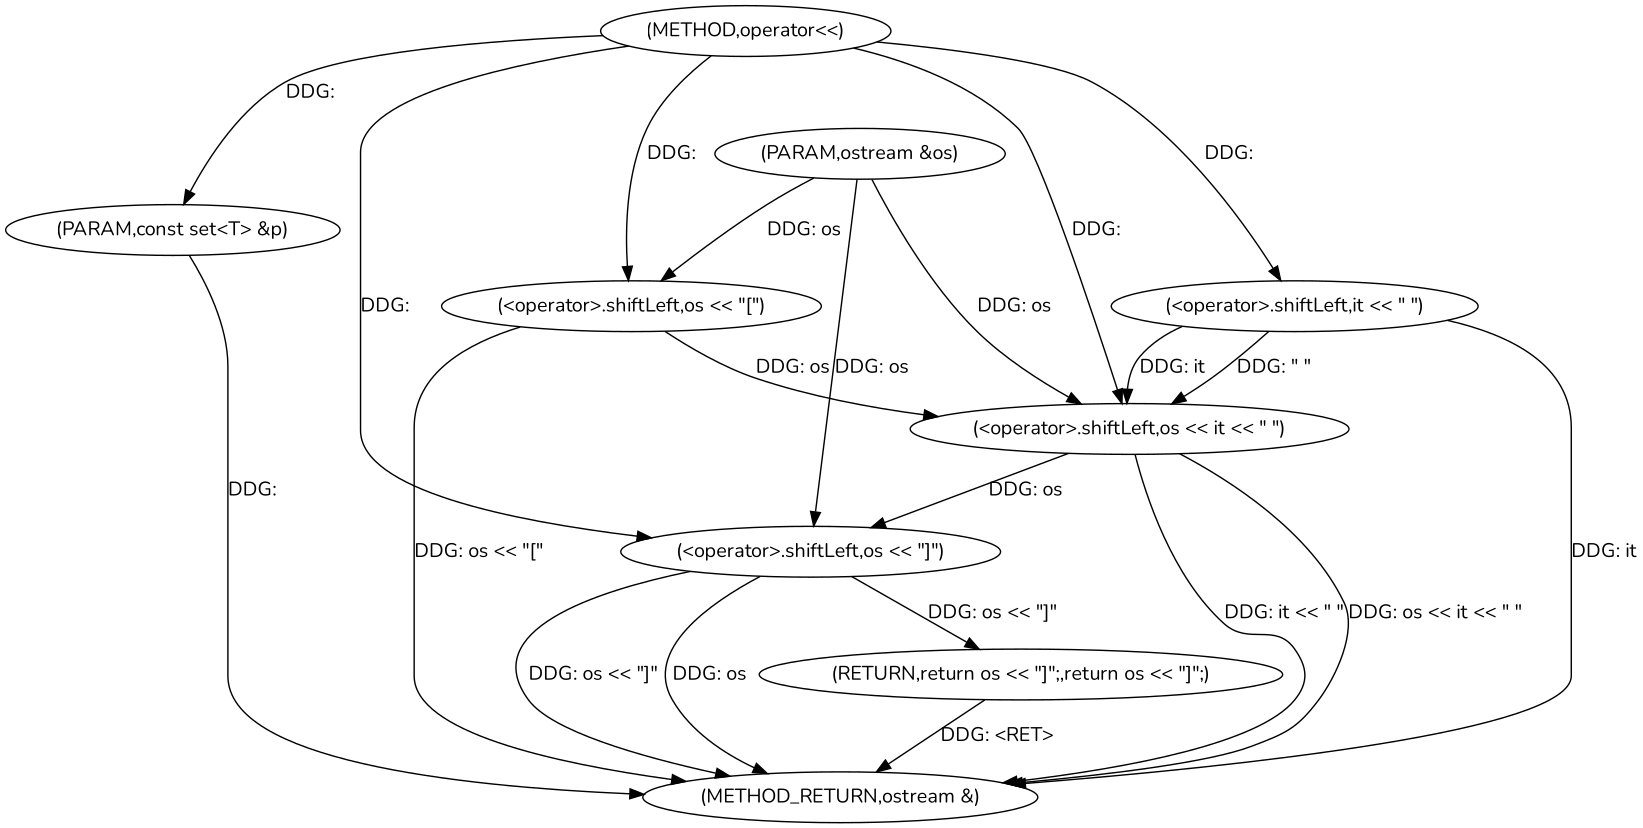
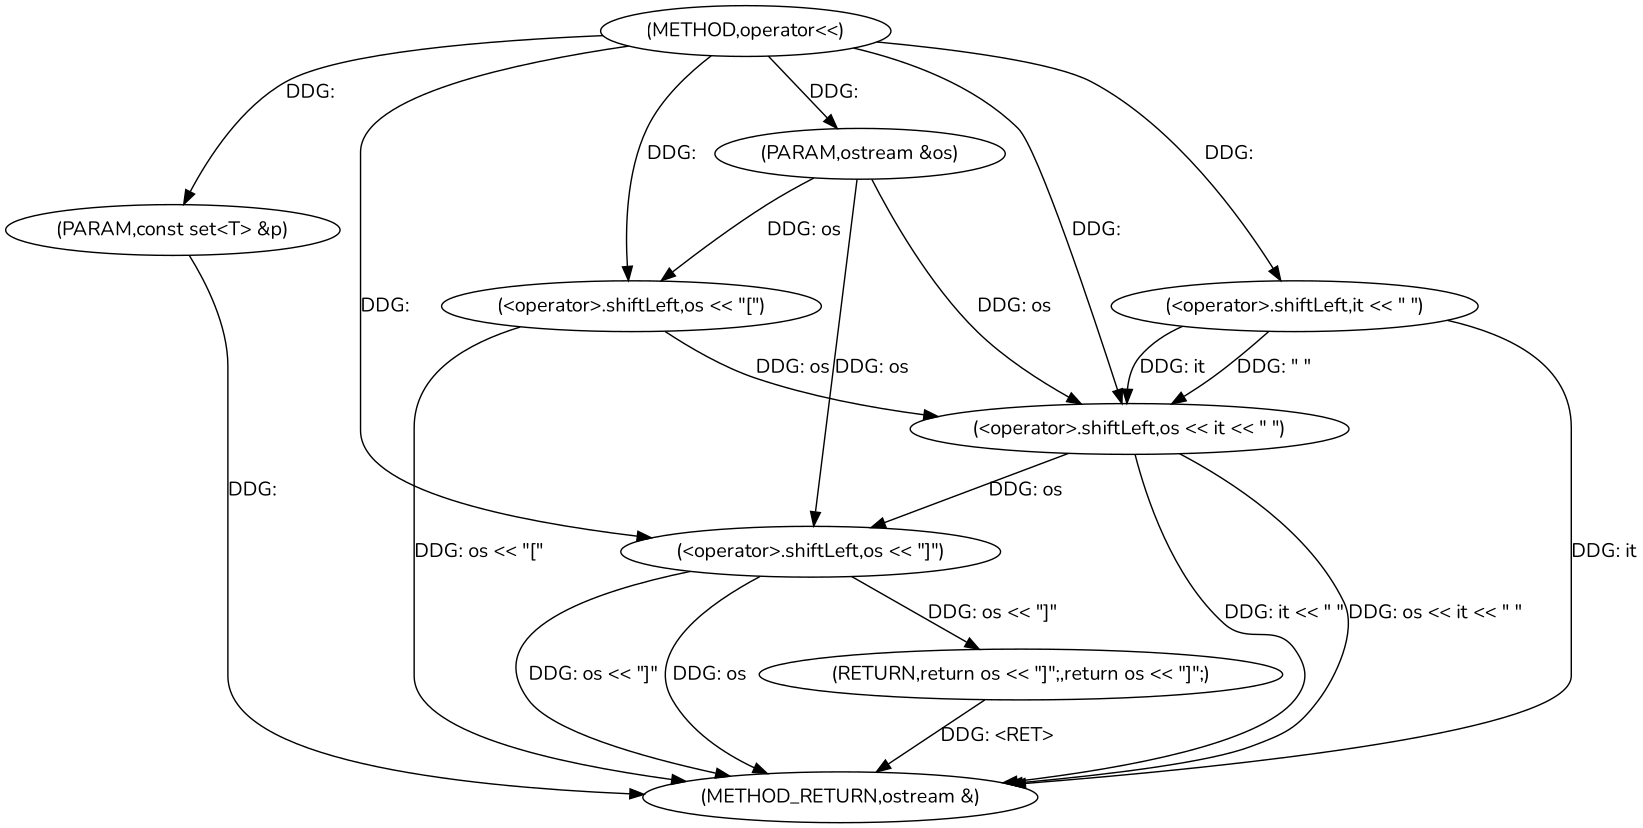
none -> (798, 87)
